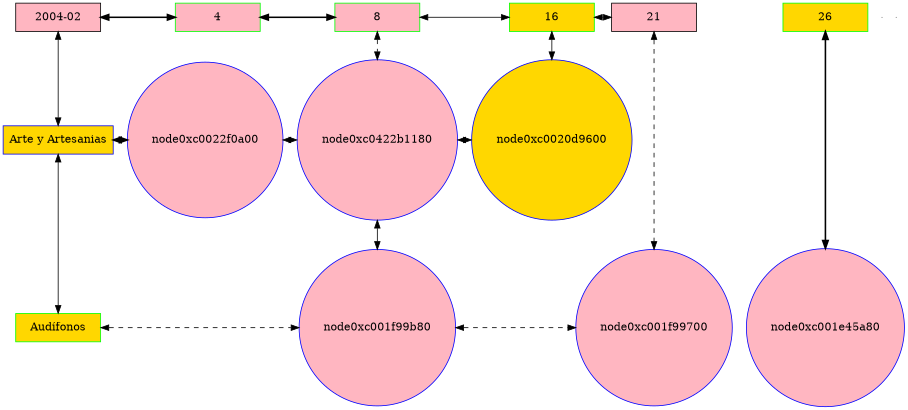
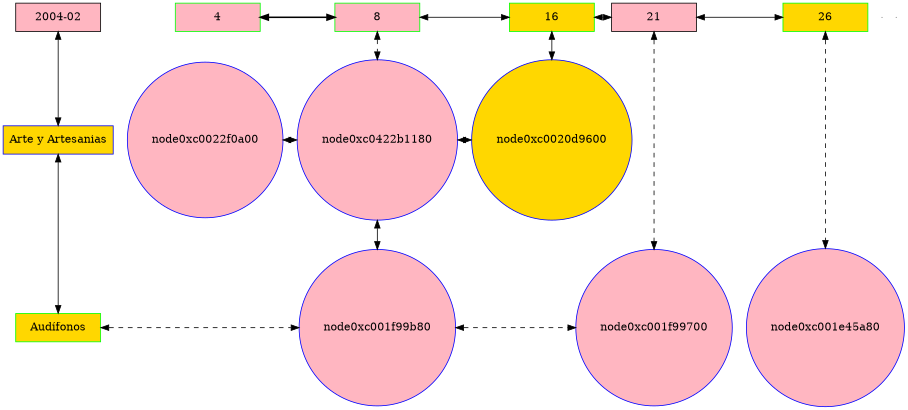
(138, 17) -> none
none -> (740, 17)
(121, 140) -> none
(825, 140) -> (825, 140)
